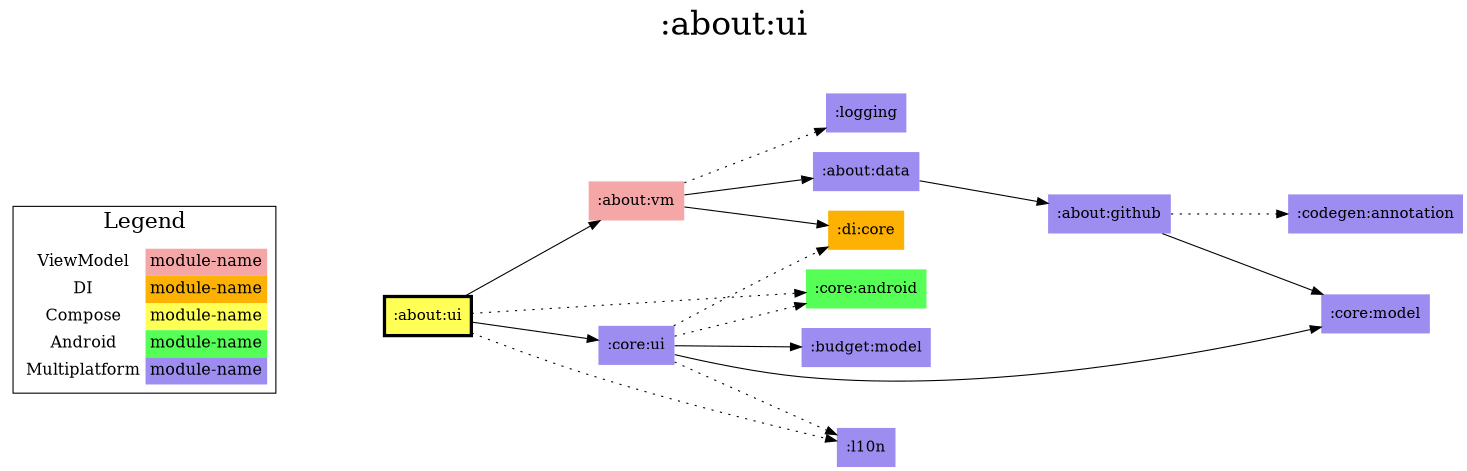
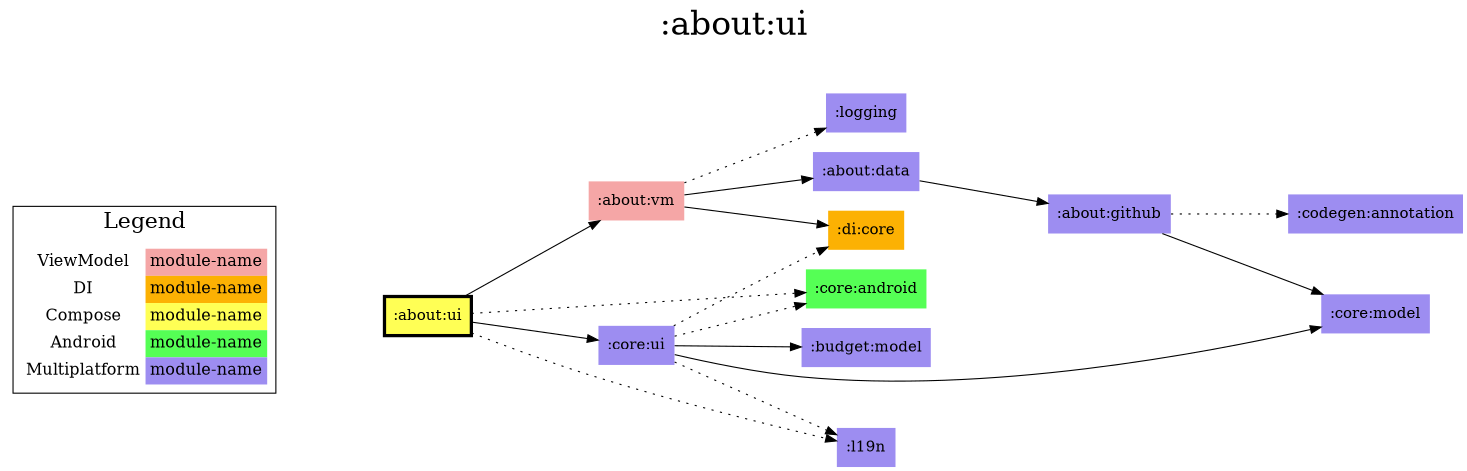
(866, 447) -> (866, 447)
